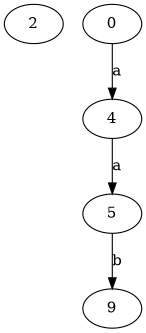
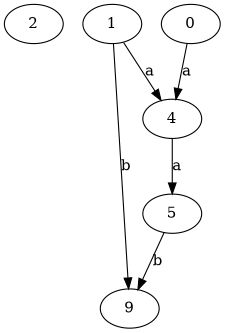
none -> (112, 24)
